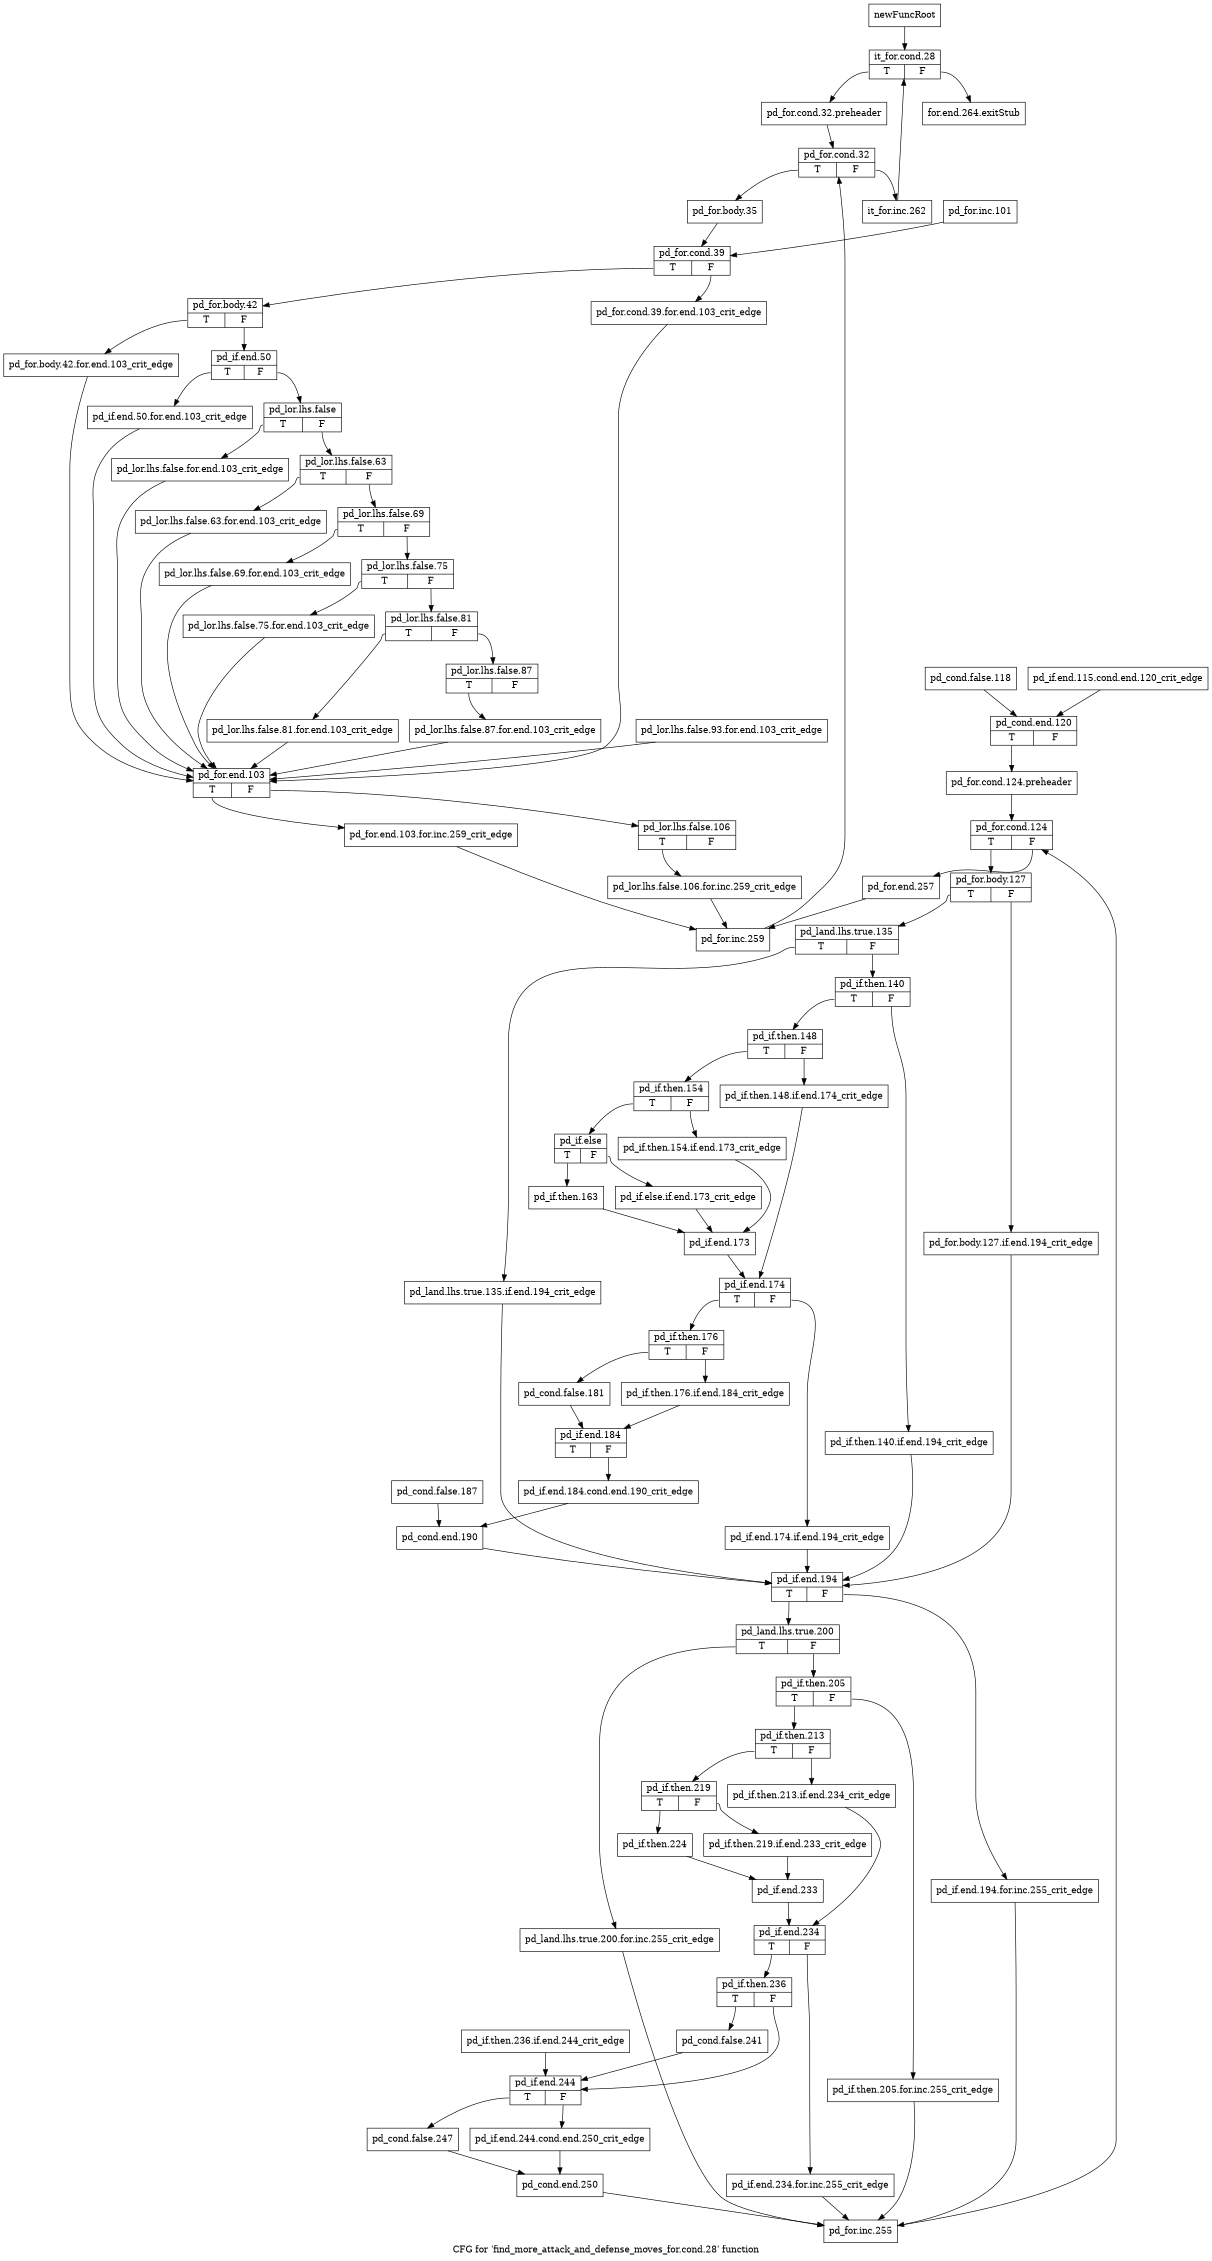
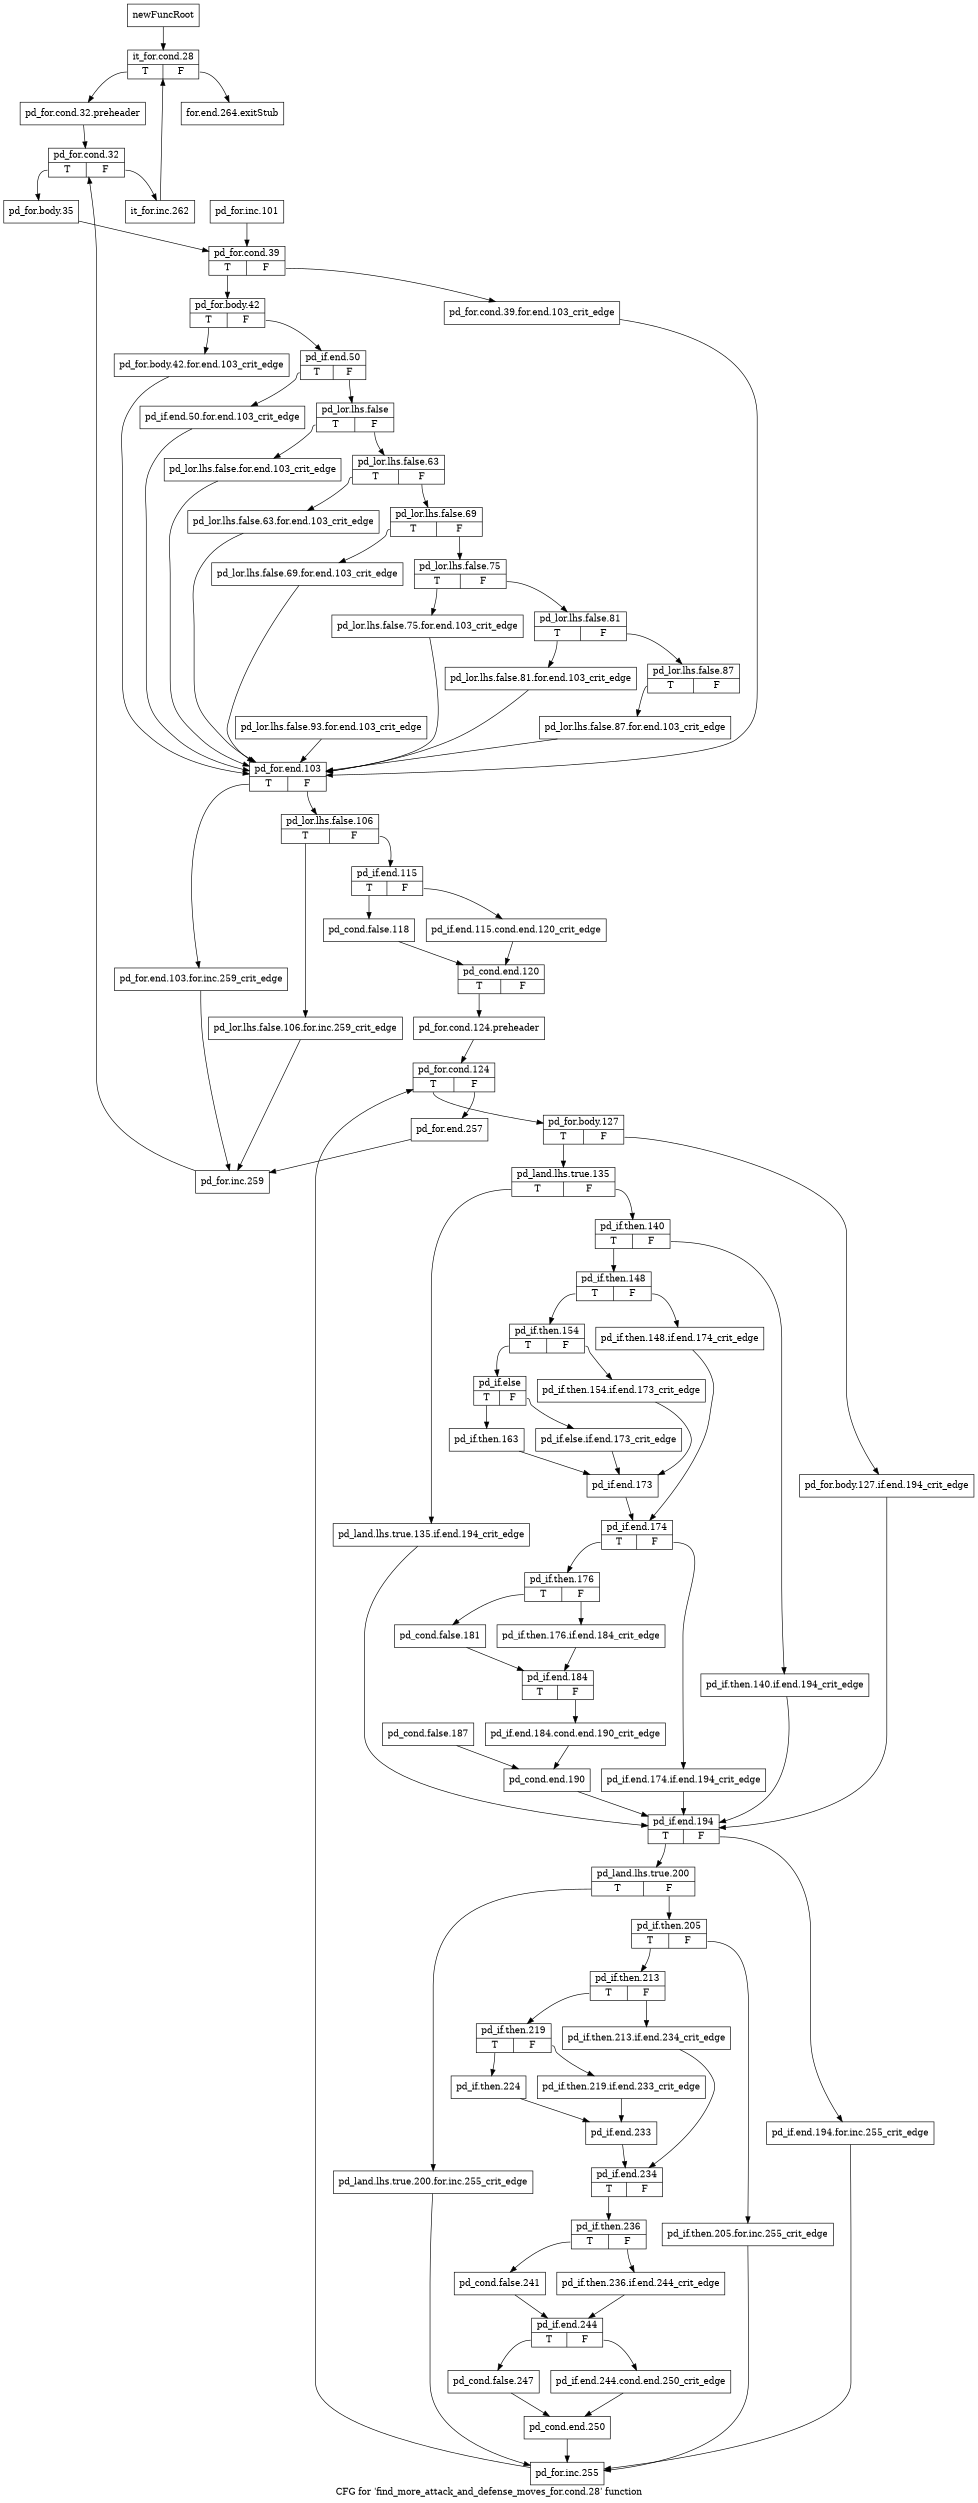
none -> (387, 881)
(707, 2078) -> (629, 2258)
(810, 2185) -> none
